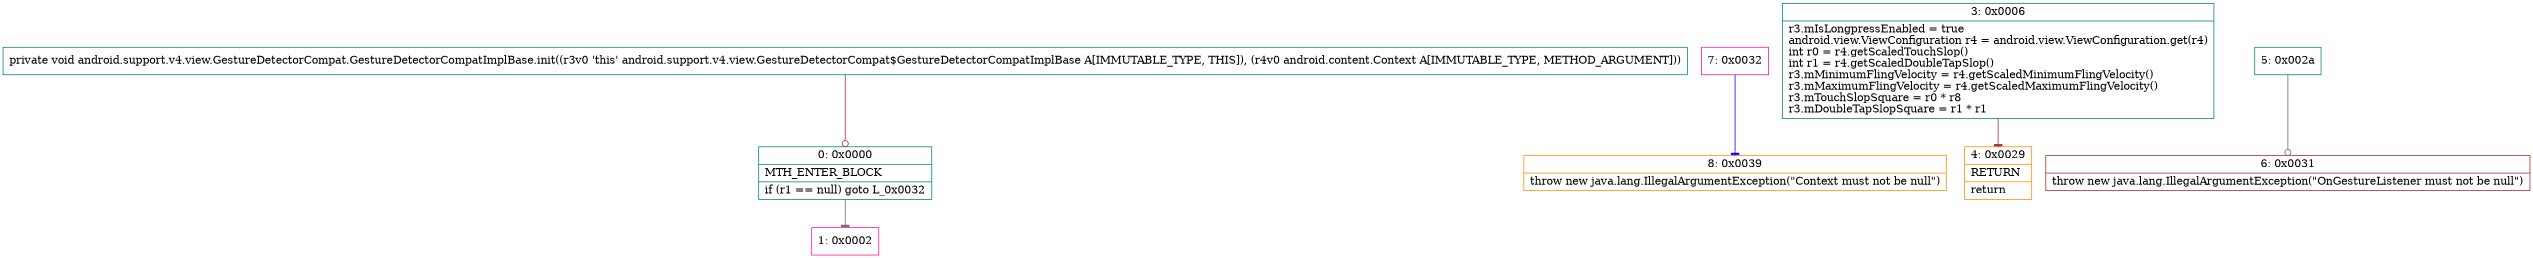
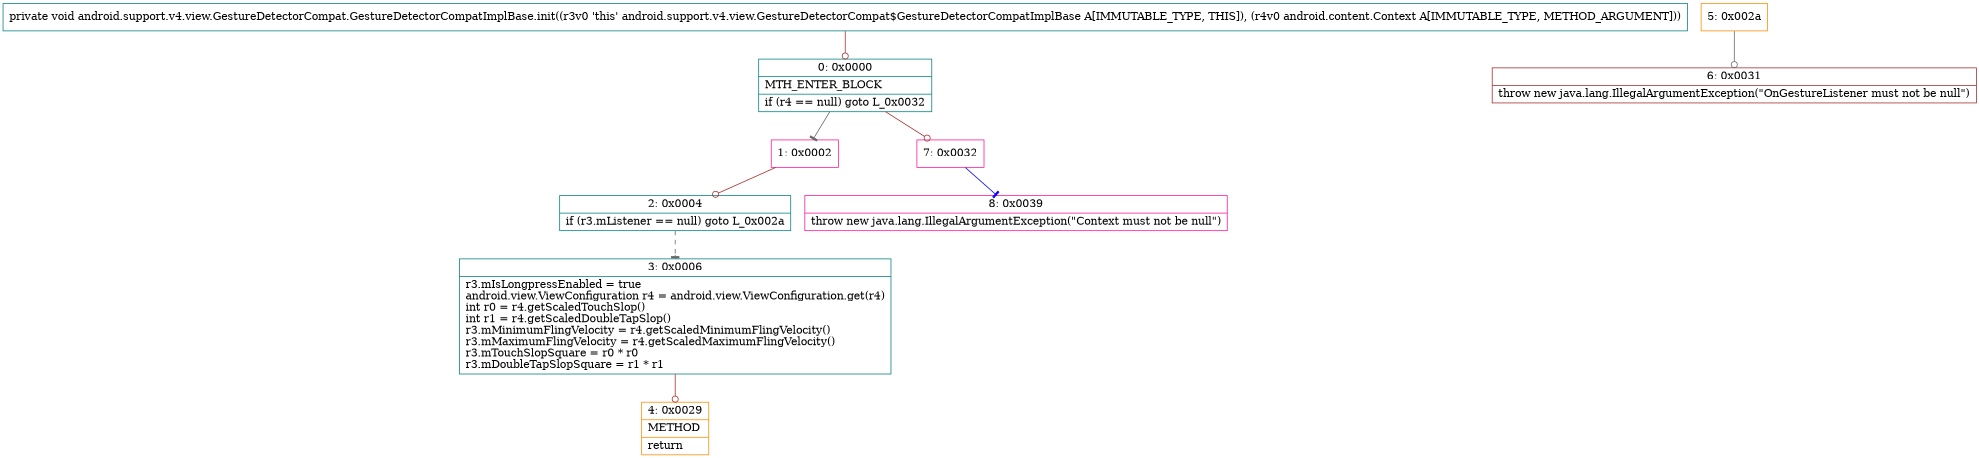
(2288, 61) -> (1734, 17)
(1875, 98) -> (552, 353)
none -> (905, 124)
(1998, 131) -> (675, 385)
(1735, 173) -> (1016, 213)
(1995, 173) -> (674, 428)
(845, 190) -> (845, 103)
none -> (675, 213)
